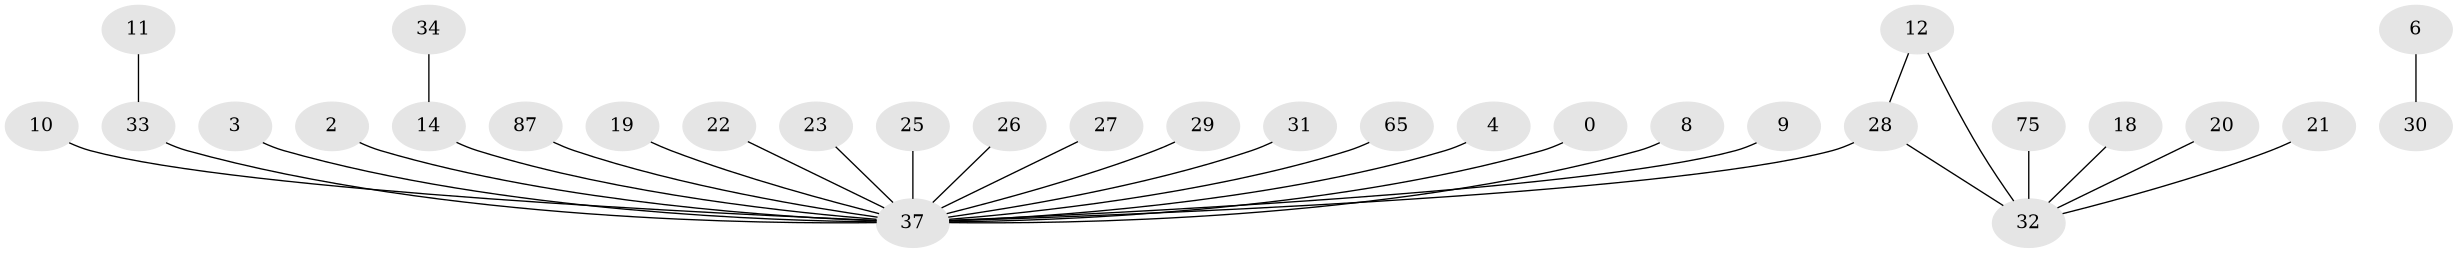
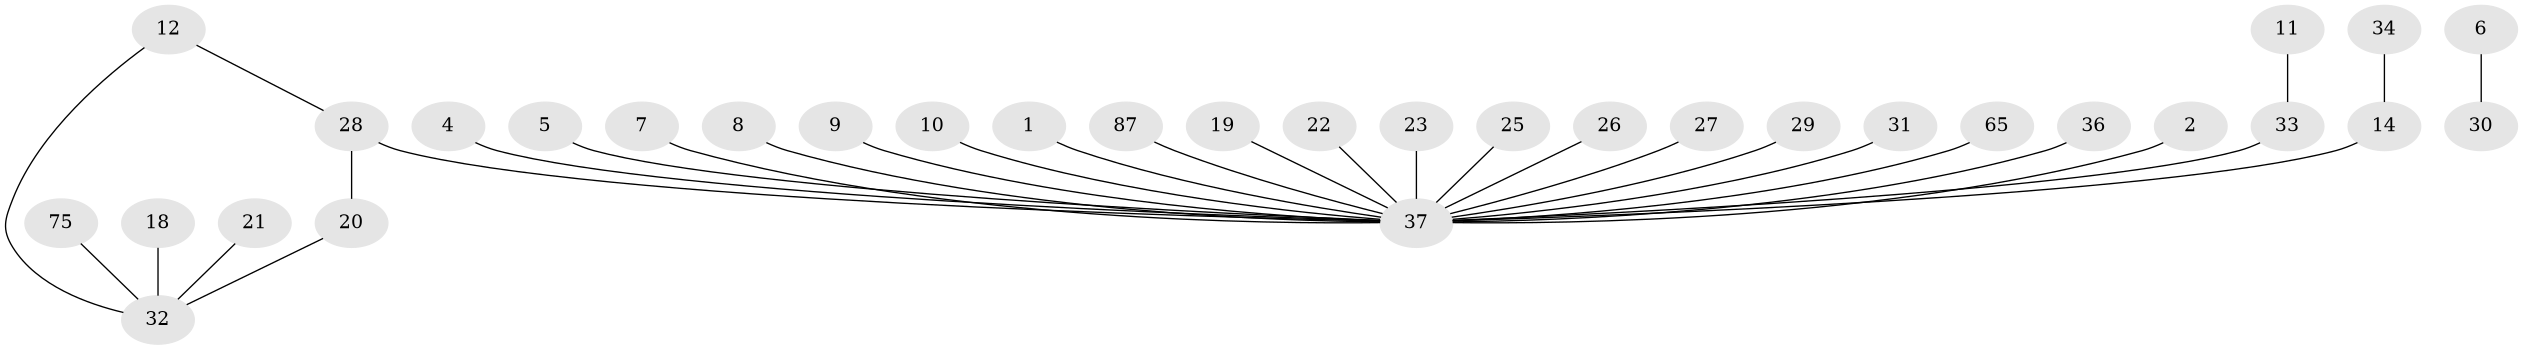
(235, 126) -> (1029, 126)
none -> (642, 126)
(1590, 126) -> (545, 126)
none -> (2094, 126)
(1955, 175) -> (352, 175)
